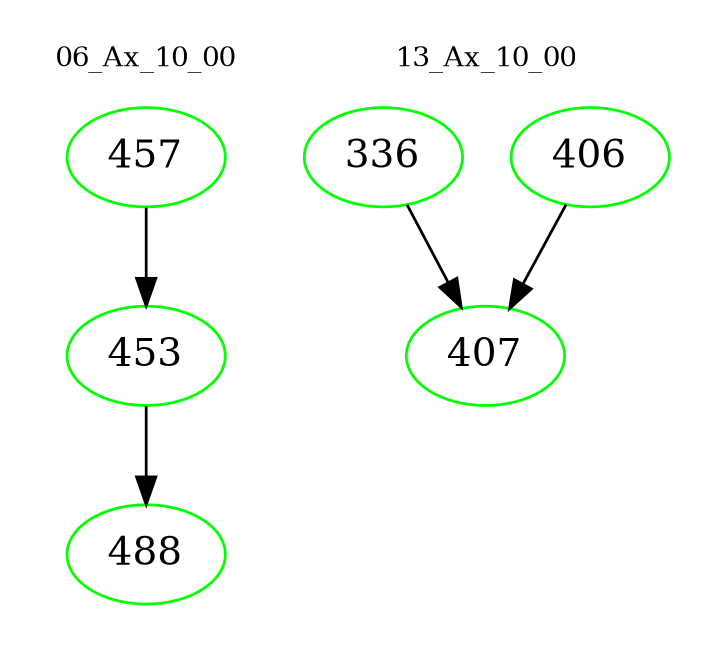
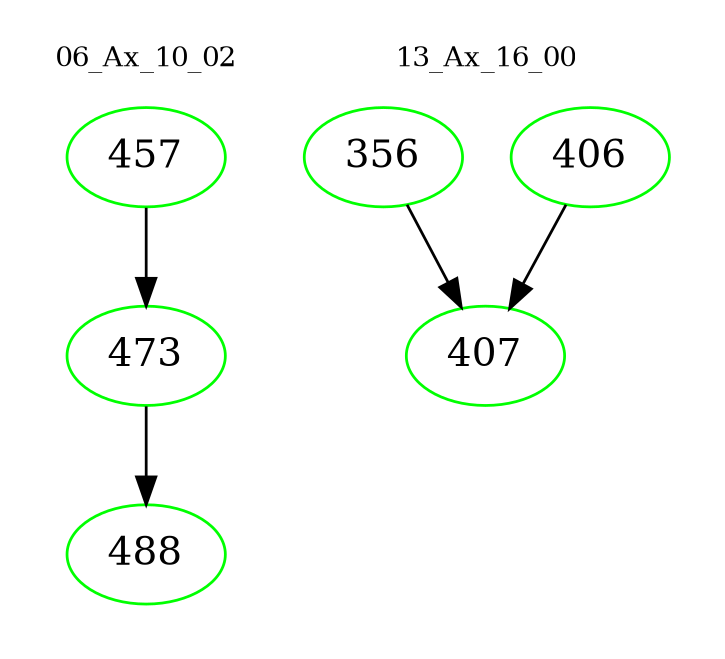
(146, 59) -> (146, 59)
(487, 59) -> (487, 59)
(383, 157) -> (383, 157)
(146, 356) -> (146, 356)
